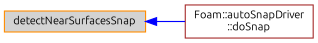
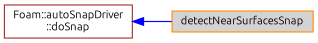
(171, 22) -> (158, 22)
